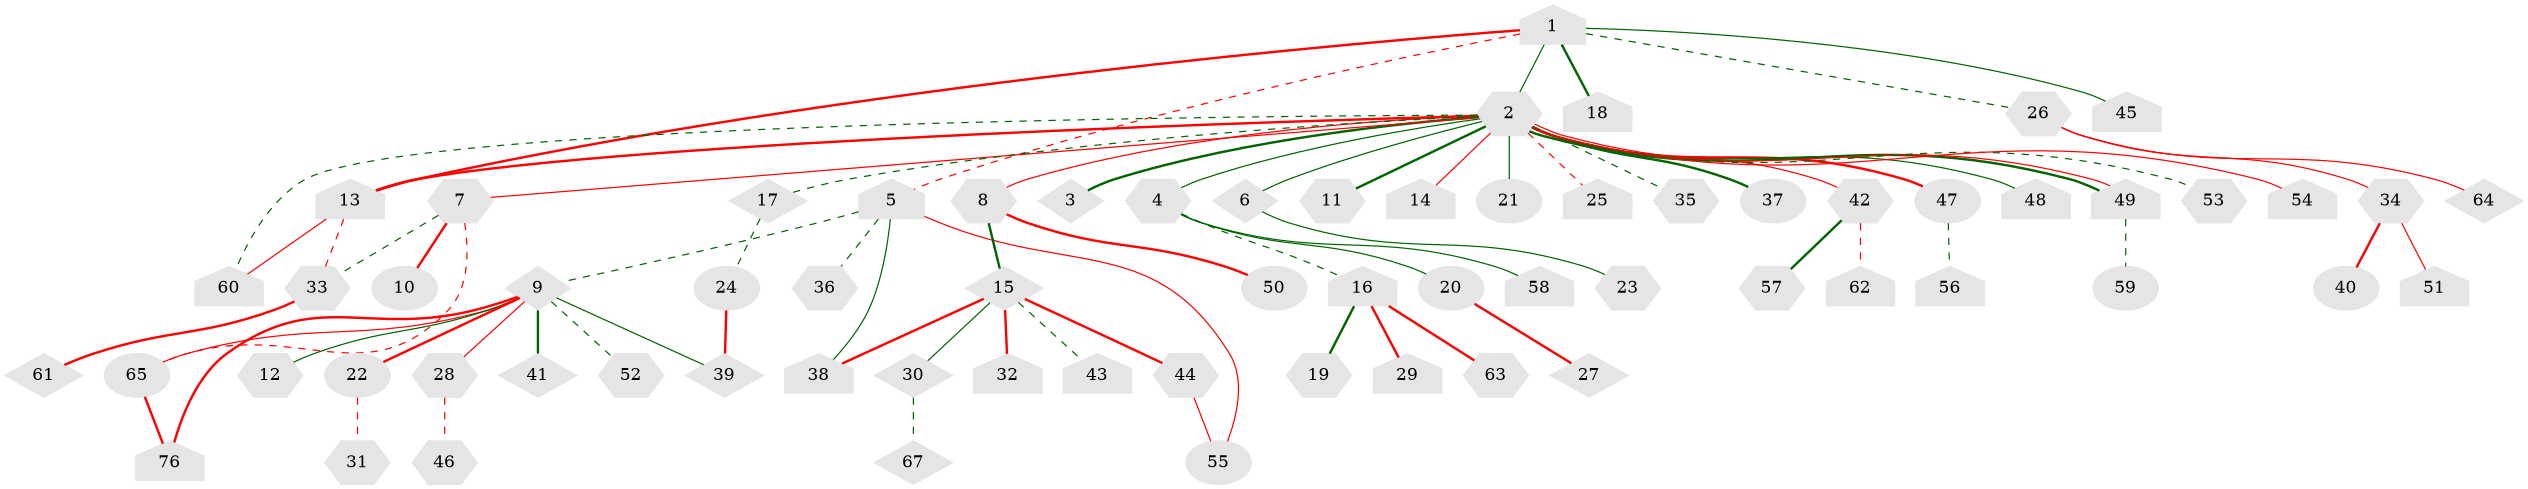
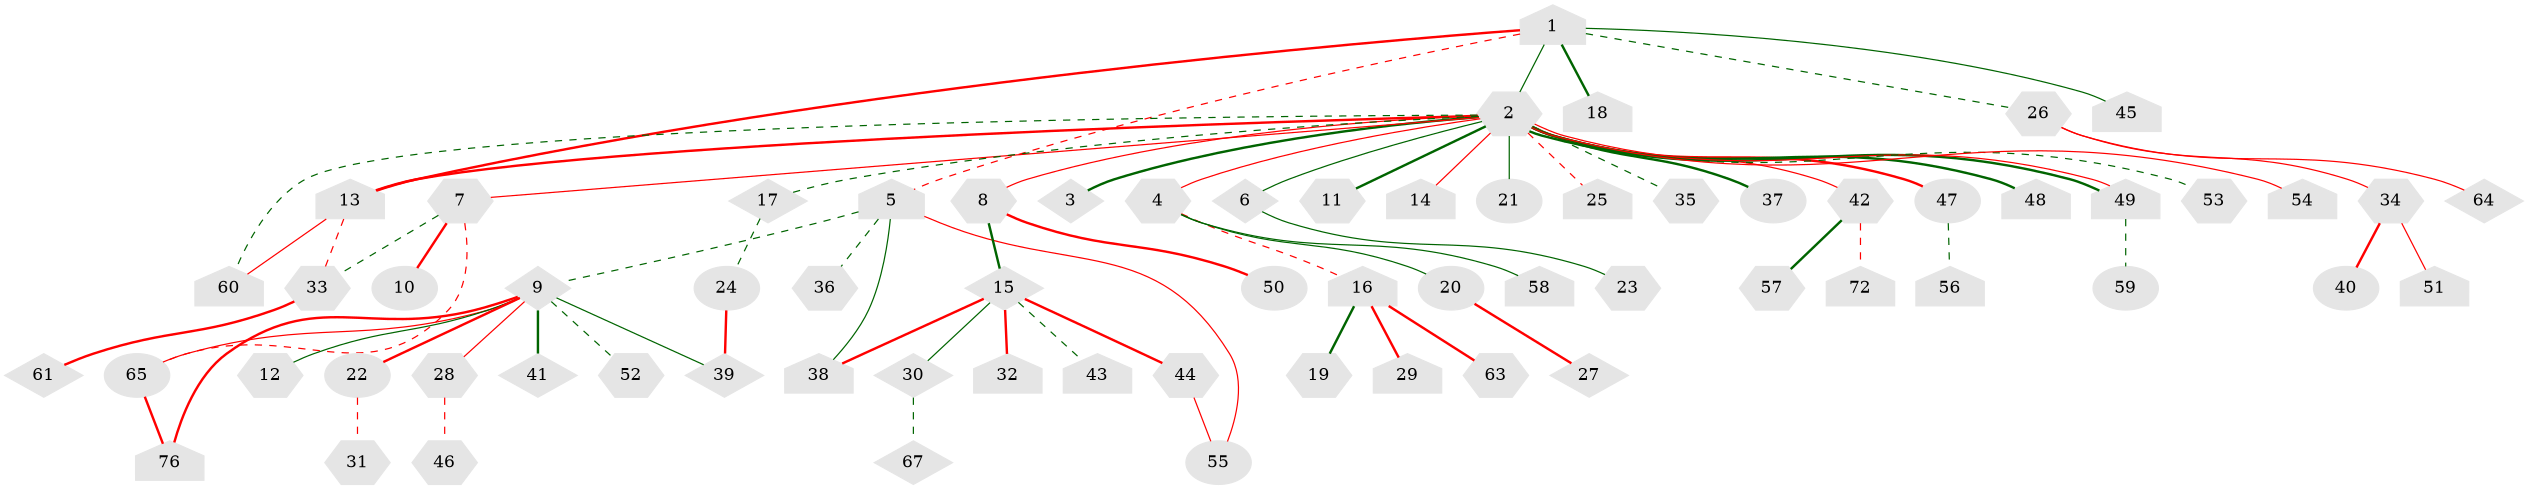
(1329, 145) -> (1329, 145)
(1773, 158) -> (1773, 158)
(1265, 246) -> (1265, 246)
(1861, 288) -> (1861, 288)
